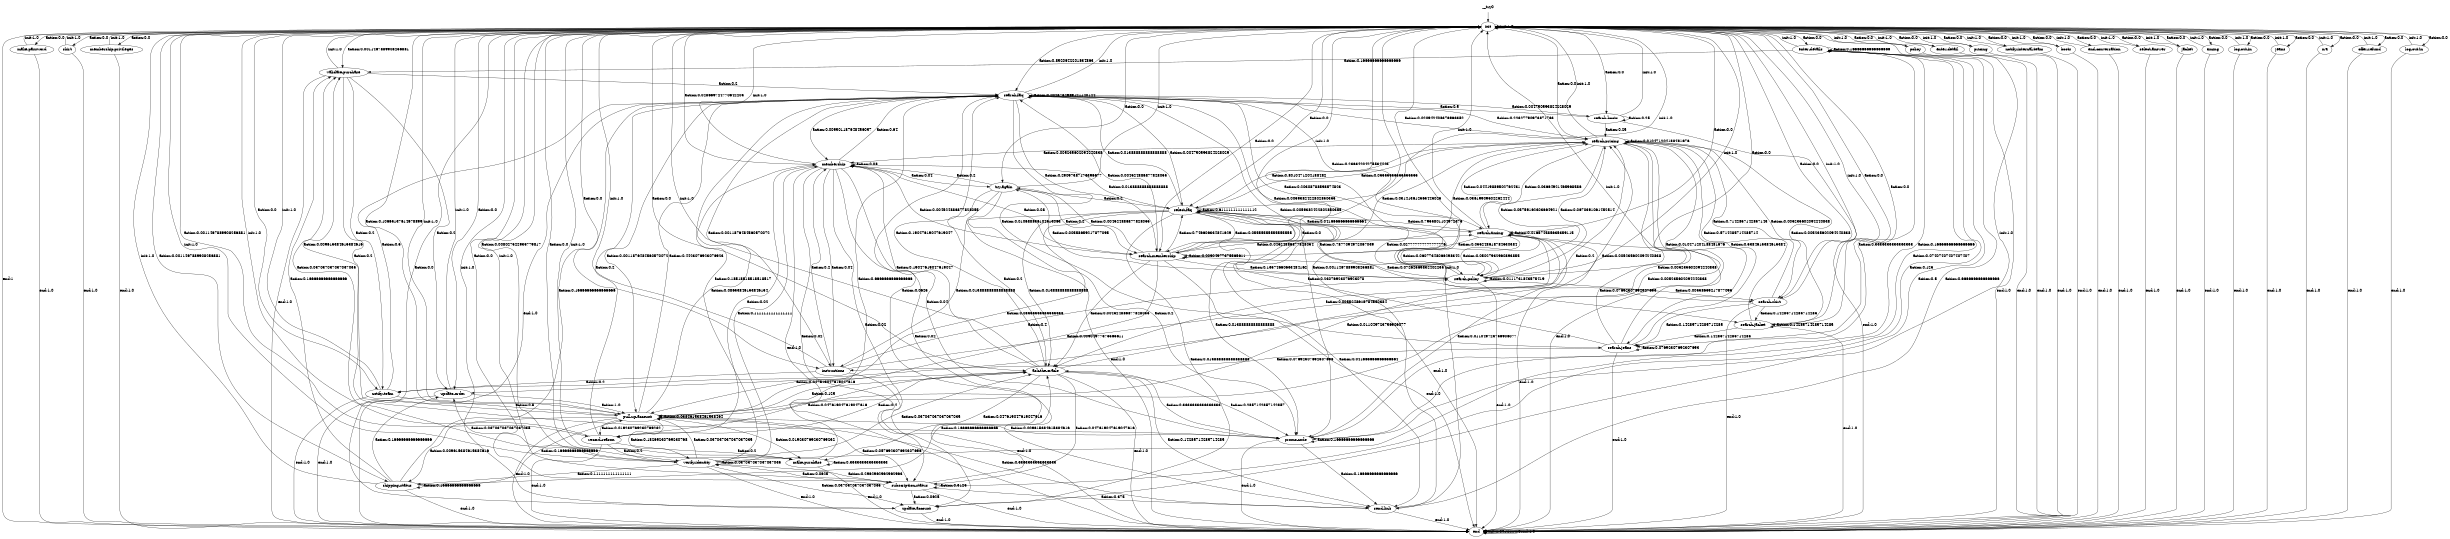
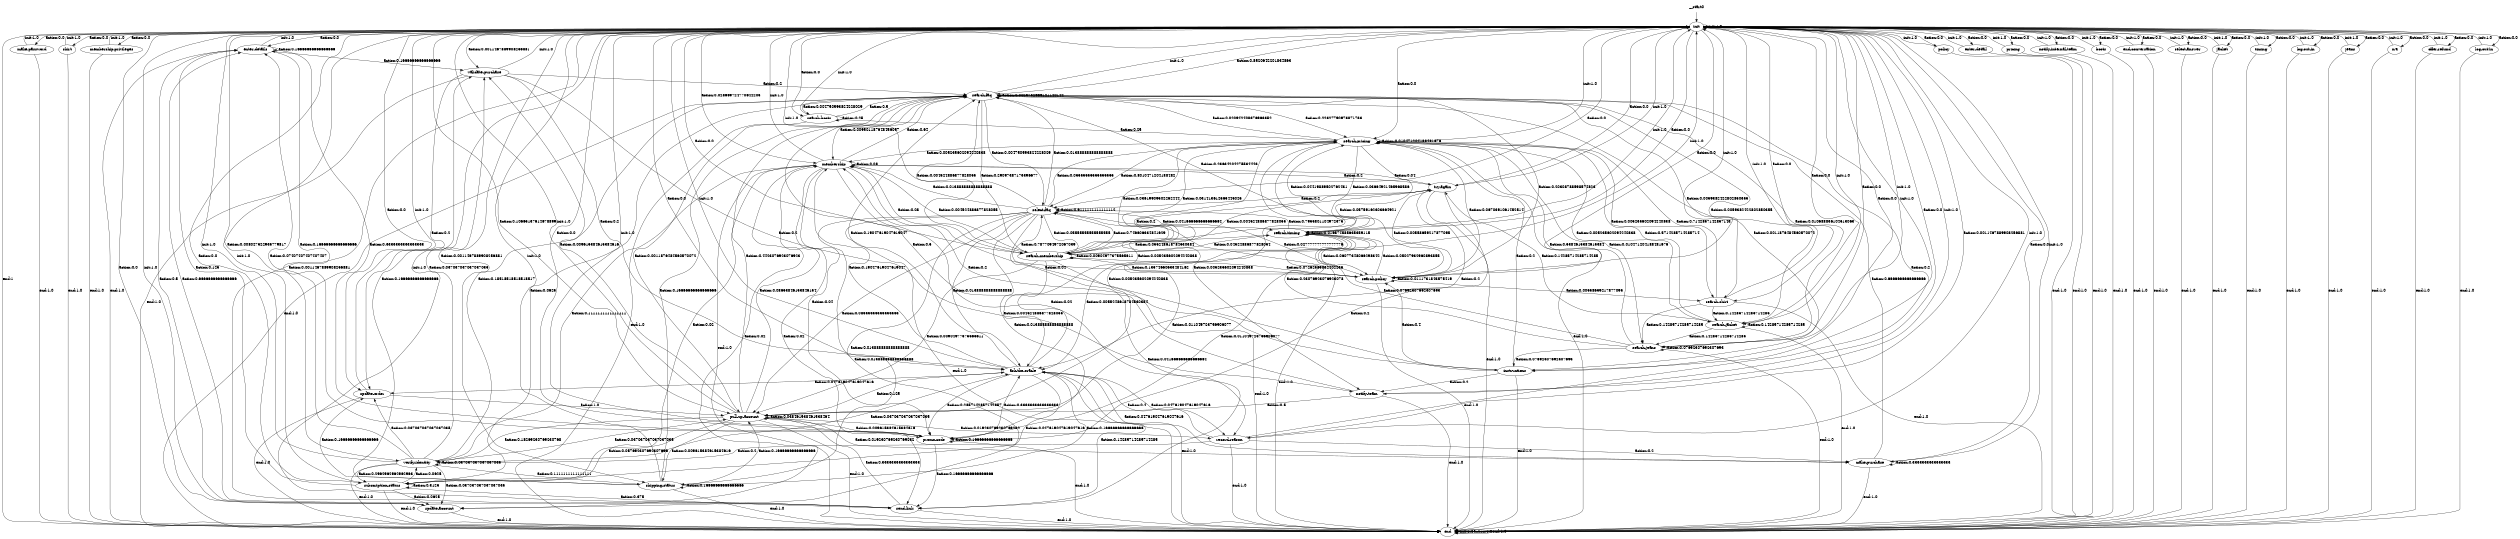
(1488, 7) -> (1697, 7)
(974, 219) -> (893, 370)
none -> (1557, 296)
(646, 425) -> (692, 312)
